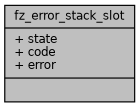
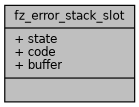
(35, 66) -> (38, 66)
